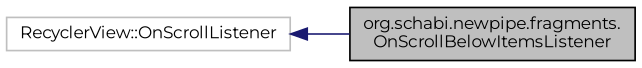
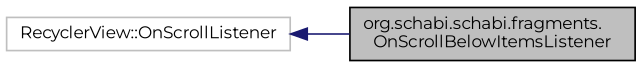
(493, 34) -> (493, 34)
